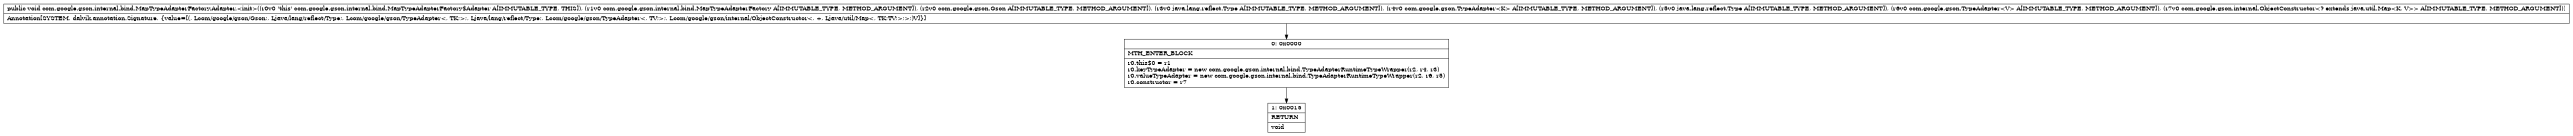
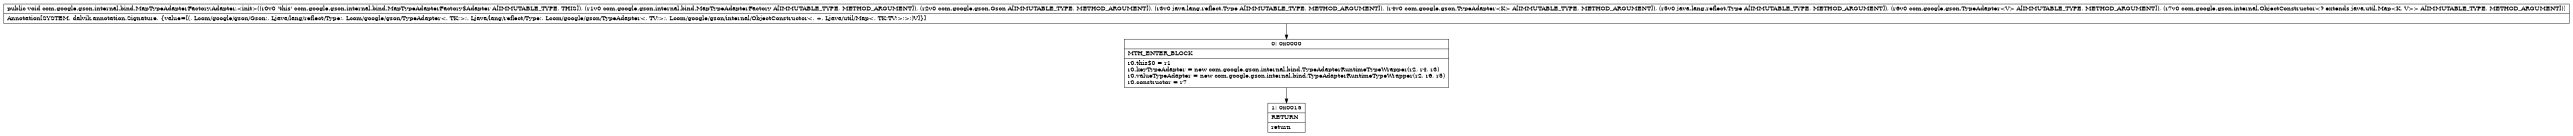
(1278, 127) -> (1281, 127)
